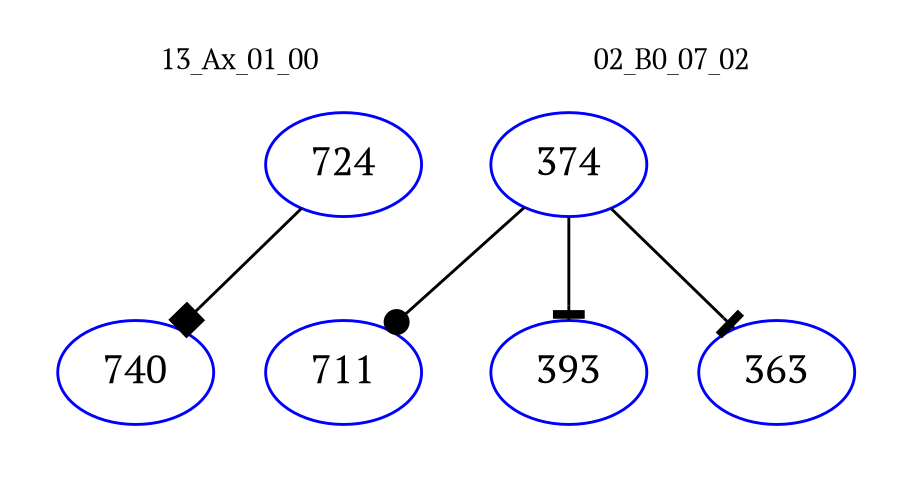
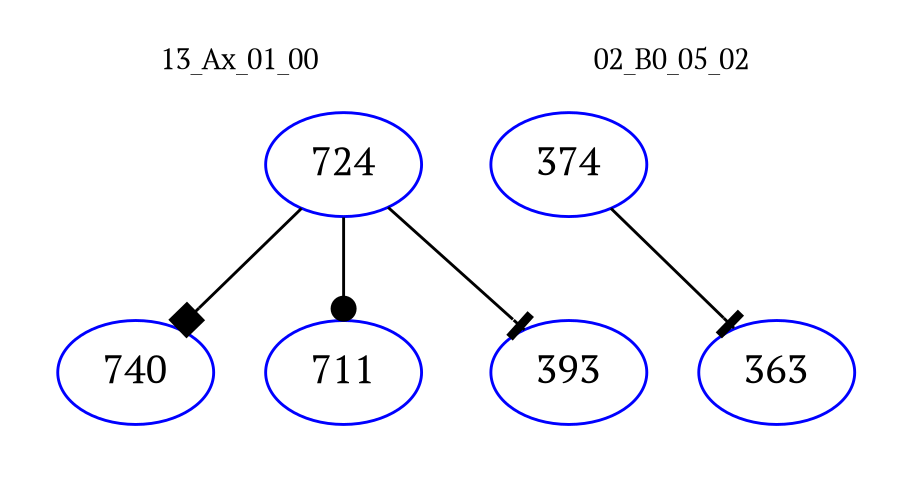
(673, 62) -> (673, 62)
(486, 242) -> (344, 257)
(569, 262) -> (426, 241)
